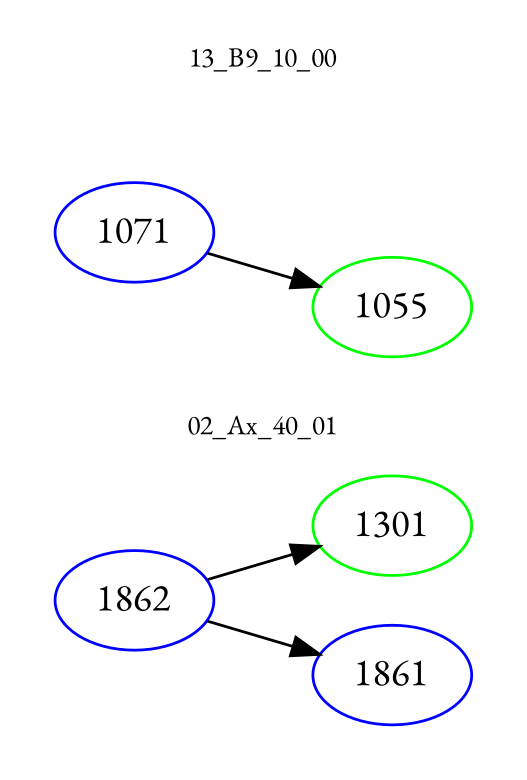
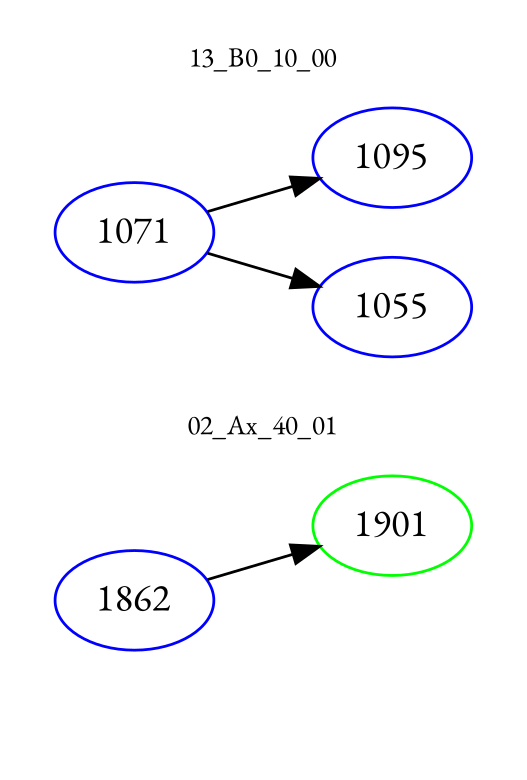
(263, 59) -> (263, 59)
none -> (392, 158)
(392, 307) -> (392, 307)
(392, 526) -> (392, 526)
(392, 675) -> none
